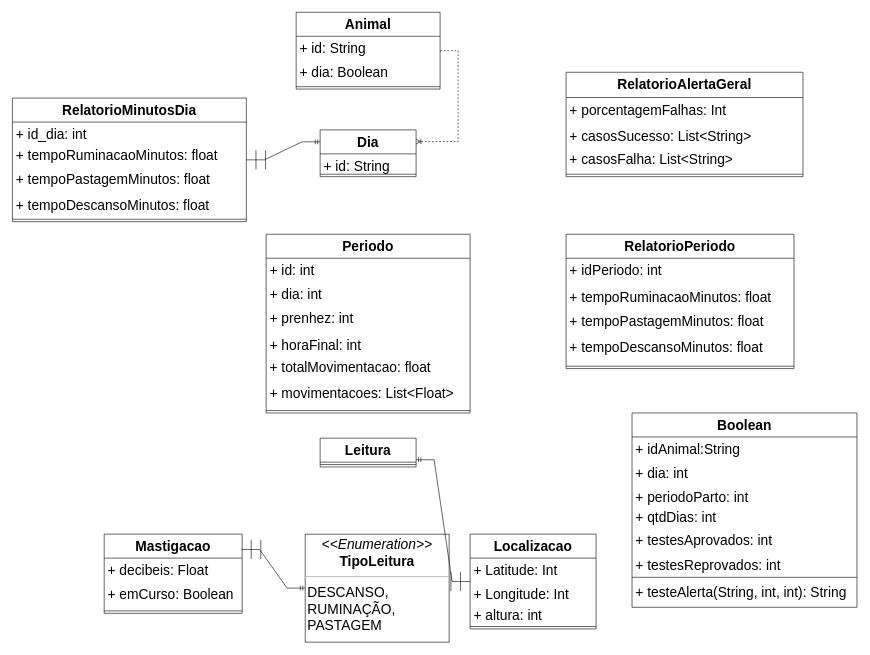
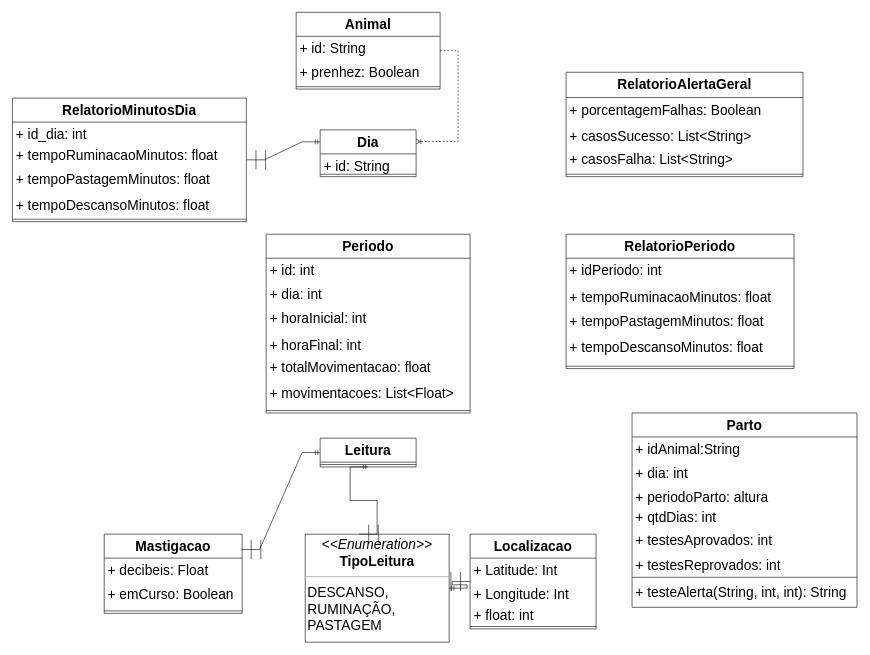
(345, 73) -> (362, 73)
(655, 110) -> (669, 110)
(316, 319) -> (326, 319)
(744, 426) -> (744, 426)
(700, 498) -> (711, 498)
none -> (370, 501)
(443, 520) -> (460, 585)
(278, 576) -> (285, 491)
(515, 615) -> (511, 615)
